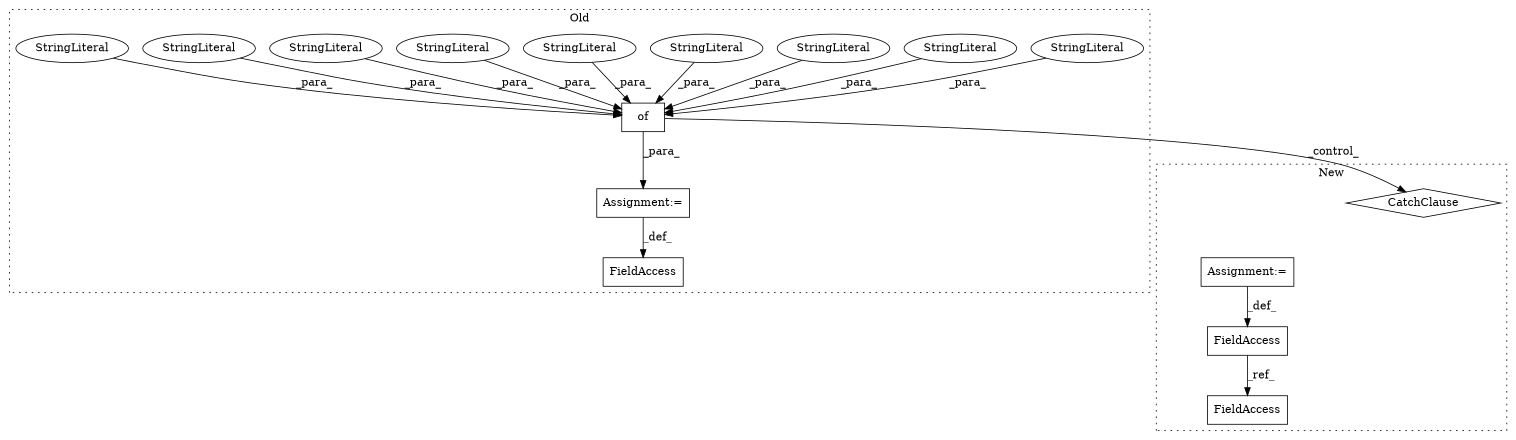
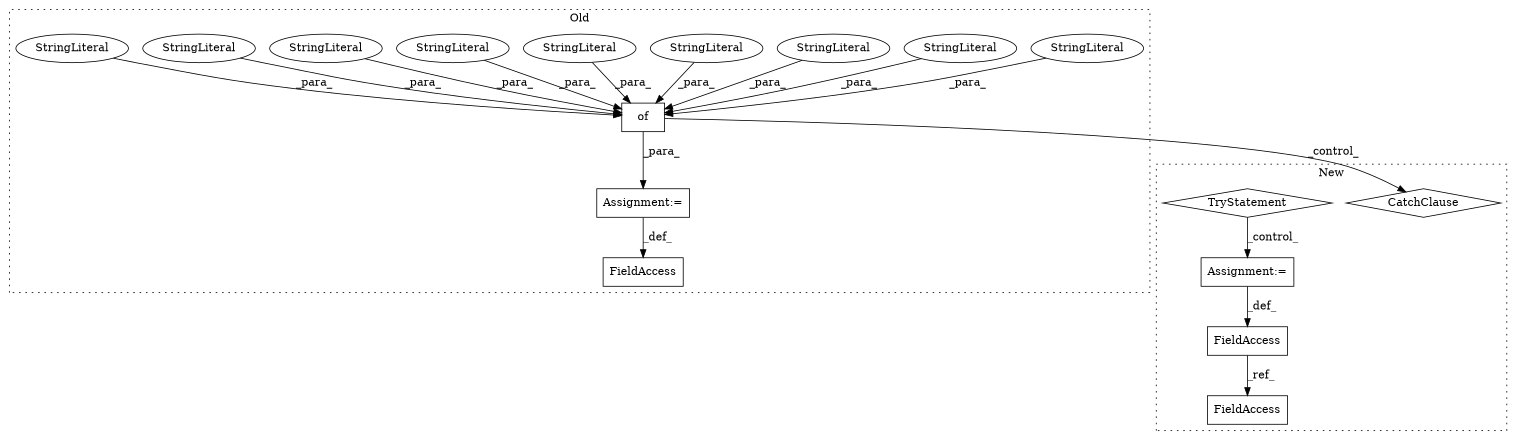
none -> (1247, 203)
